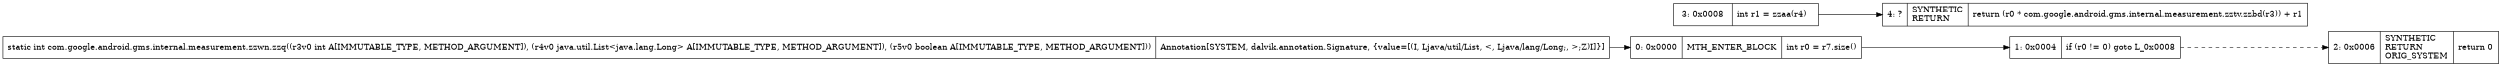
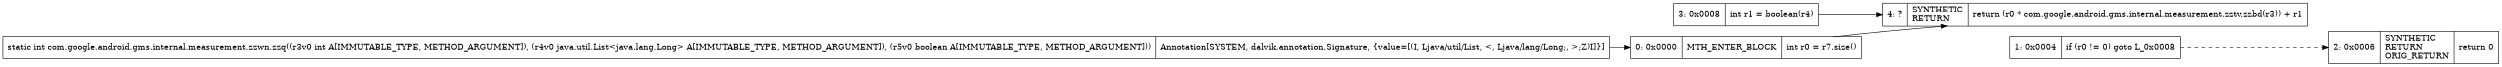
(1772, 14) -> (1772, 14)
(1933, 47) -> (1887, 31)
(2417, 56) -> (2417, 56)
